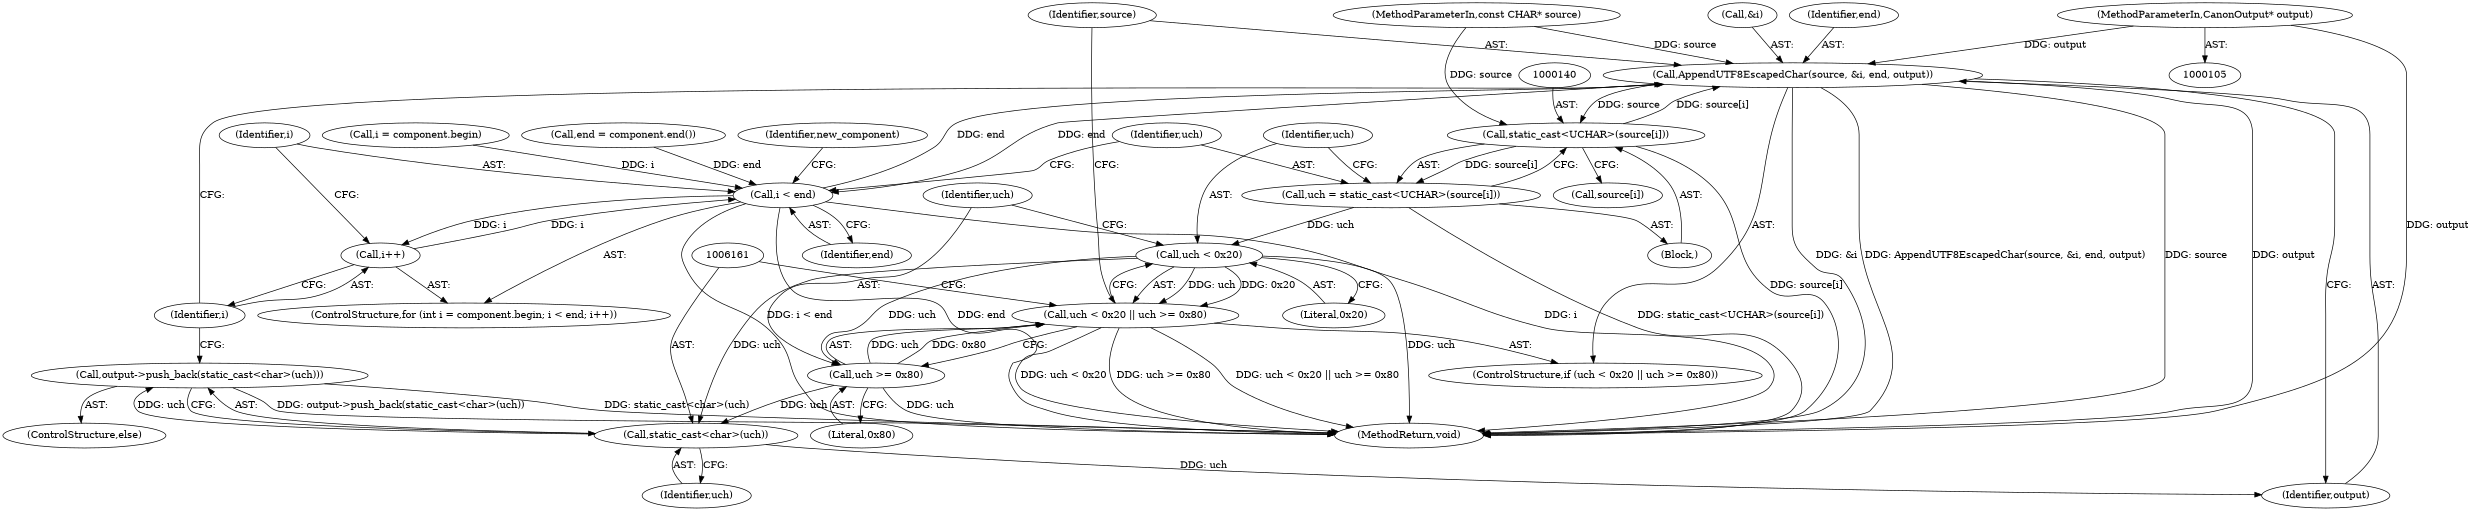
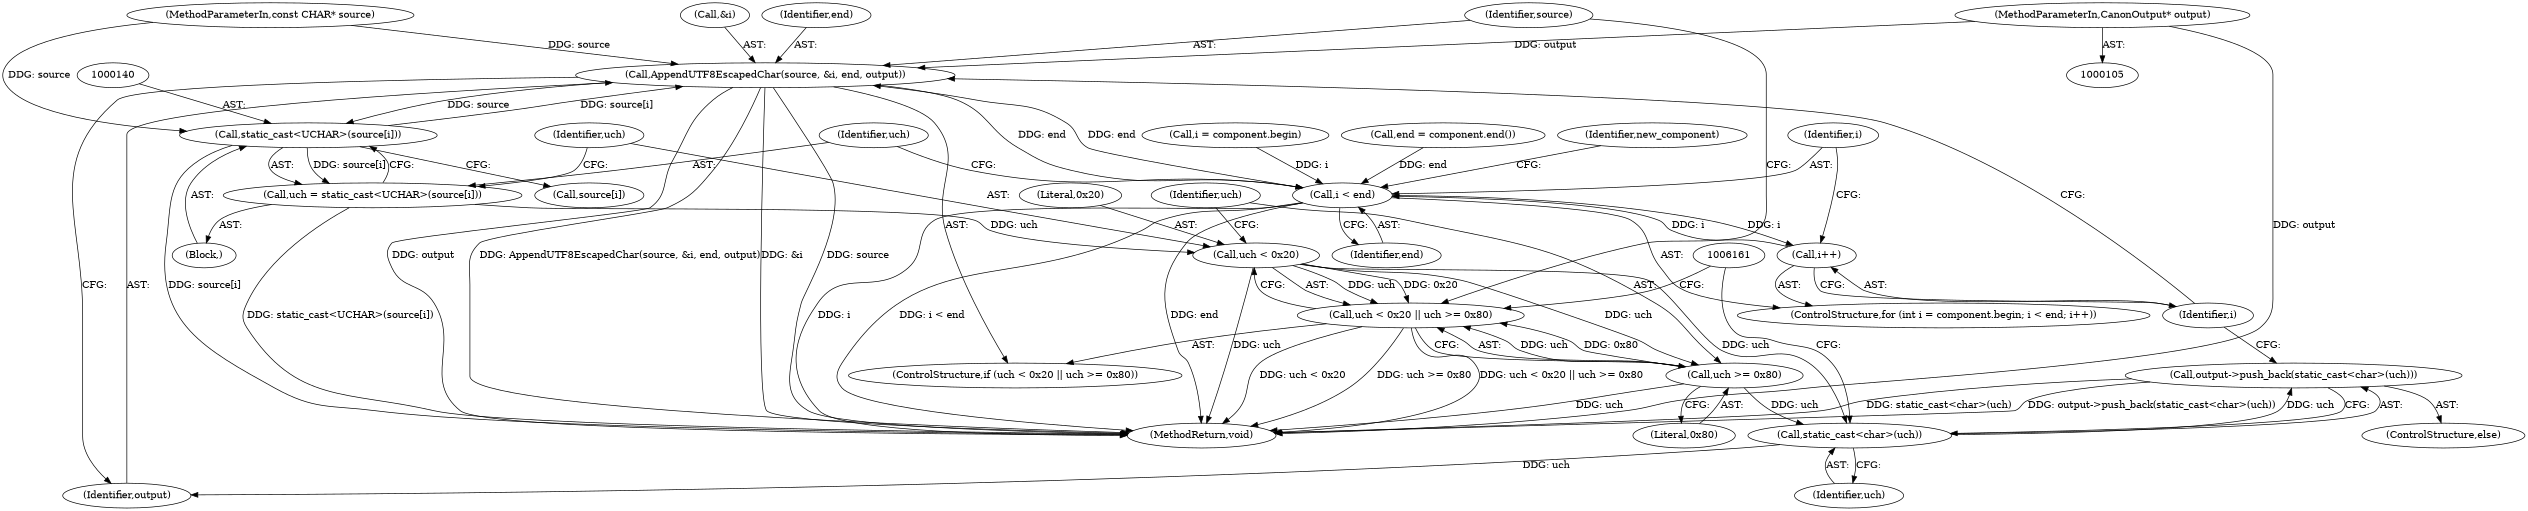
(1320, 265) -> none
(685, 345) -> (1830, 345)
